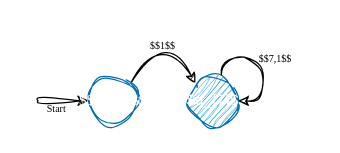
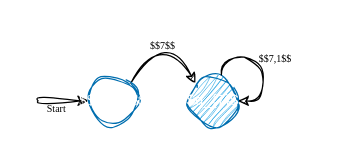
(163, 44) -> (163, 44)
